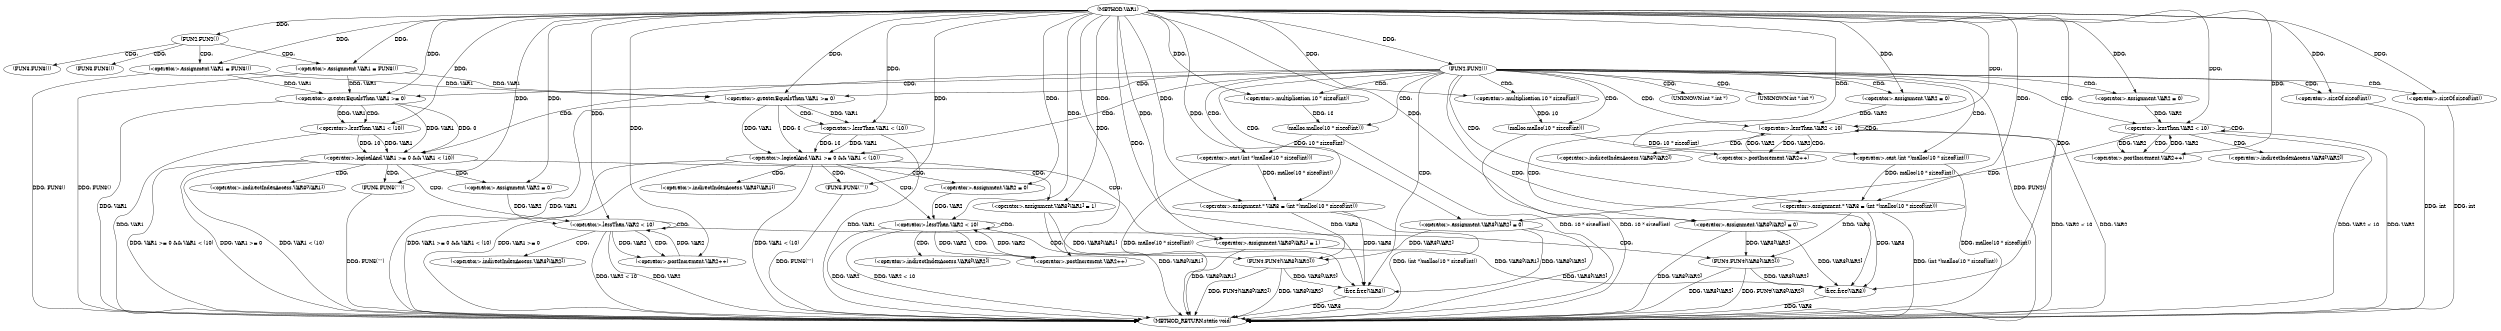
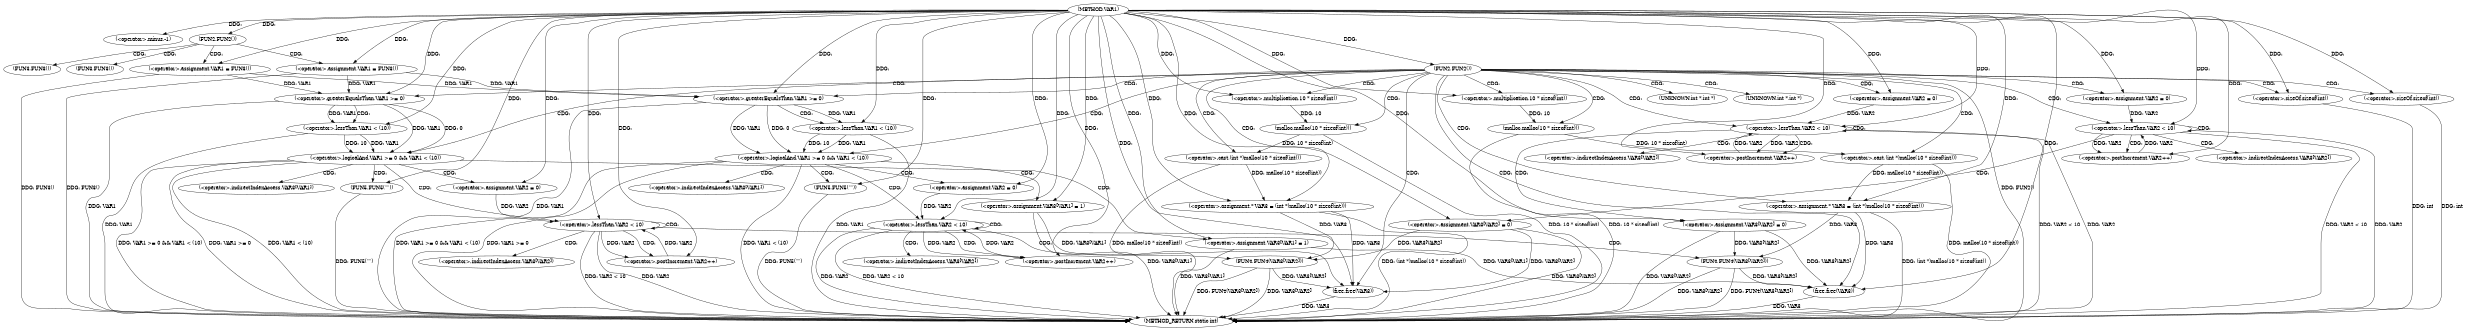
none -> (143, 40)
(1192, 322) -> (1181, 322)
